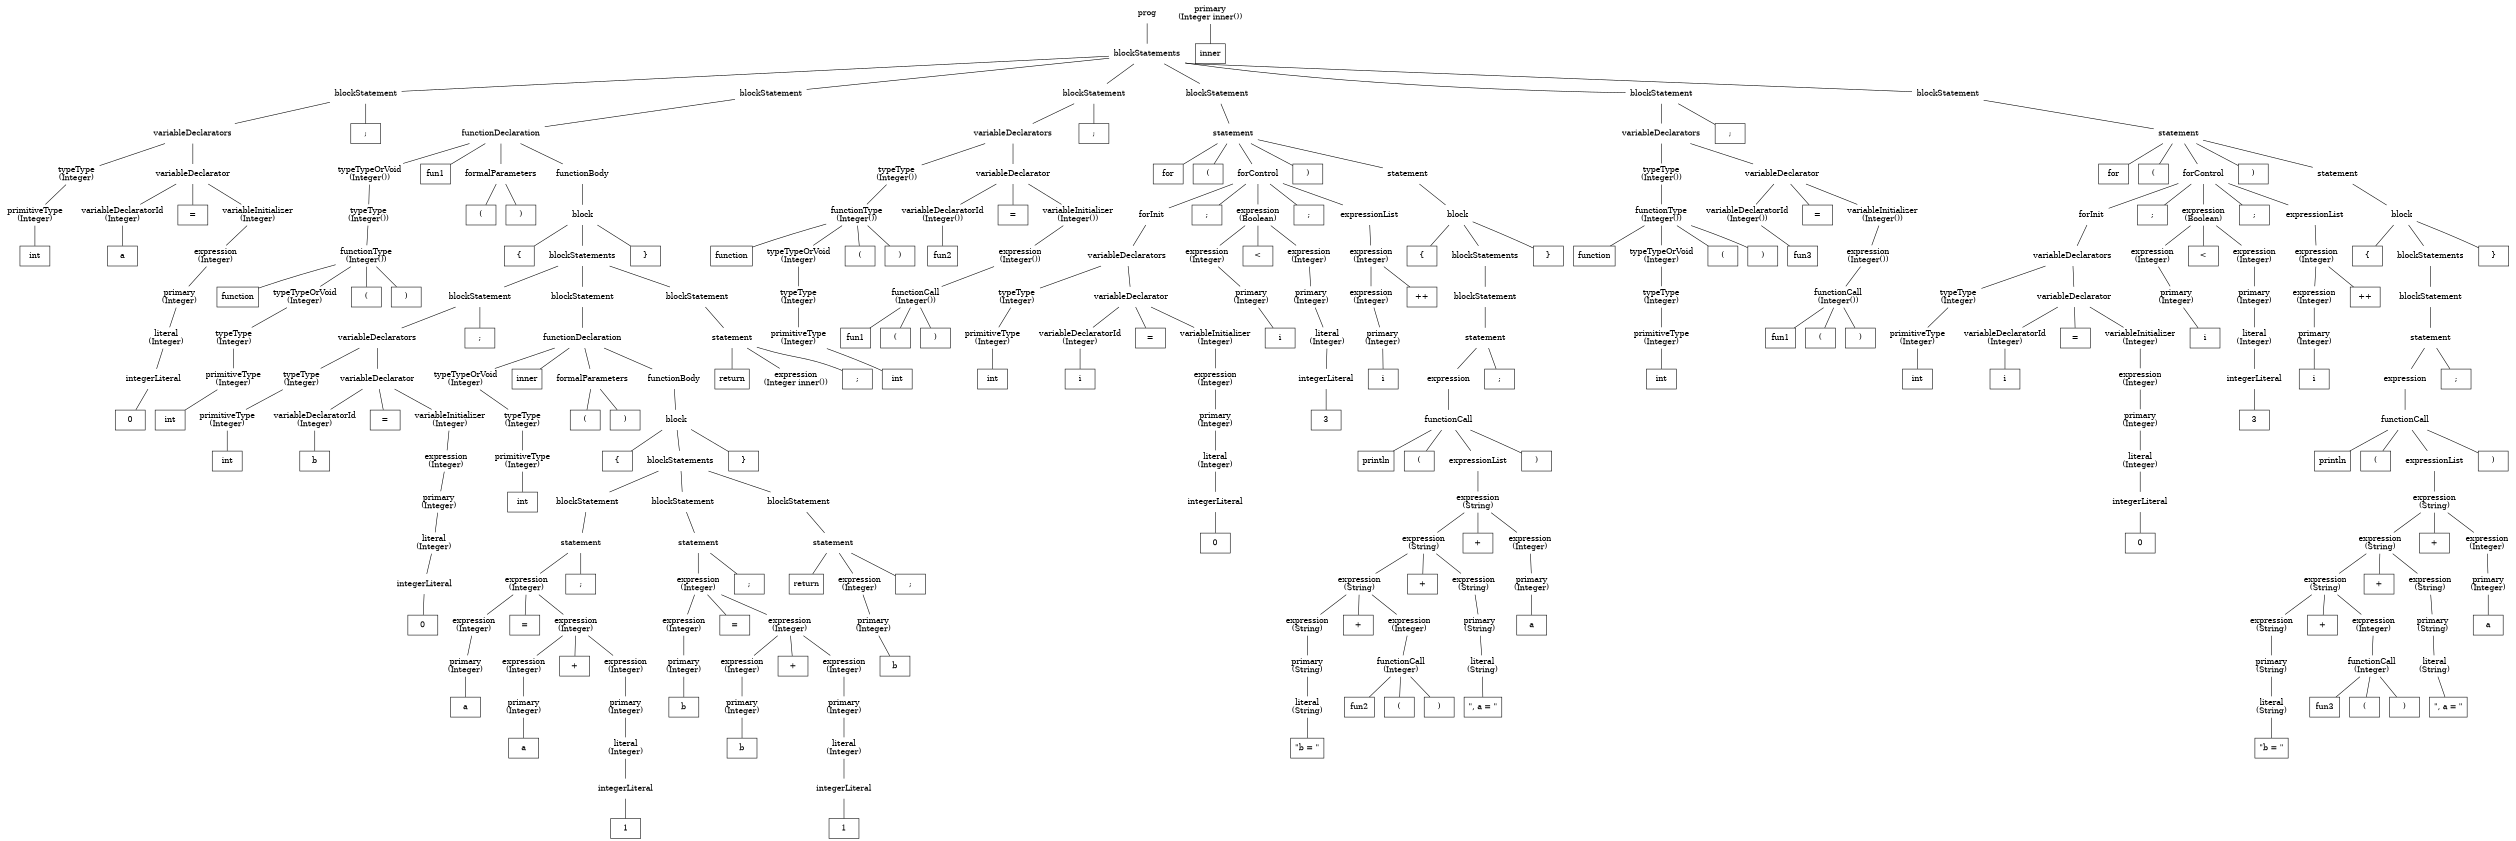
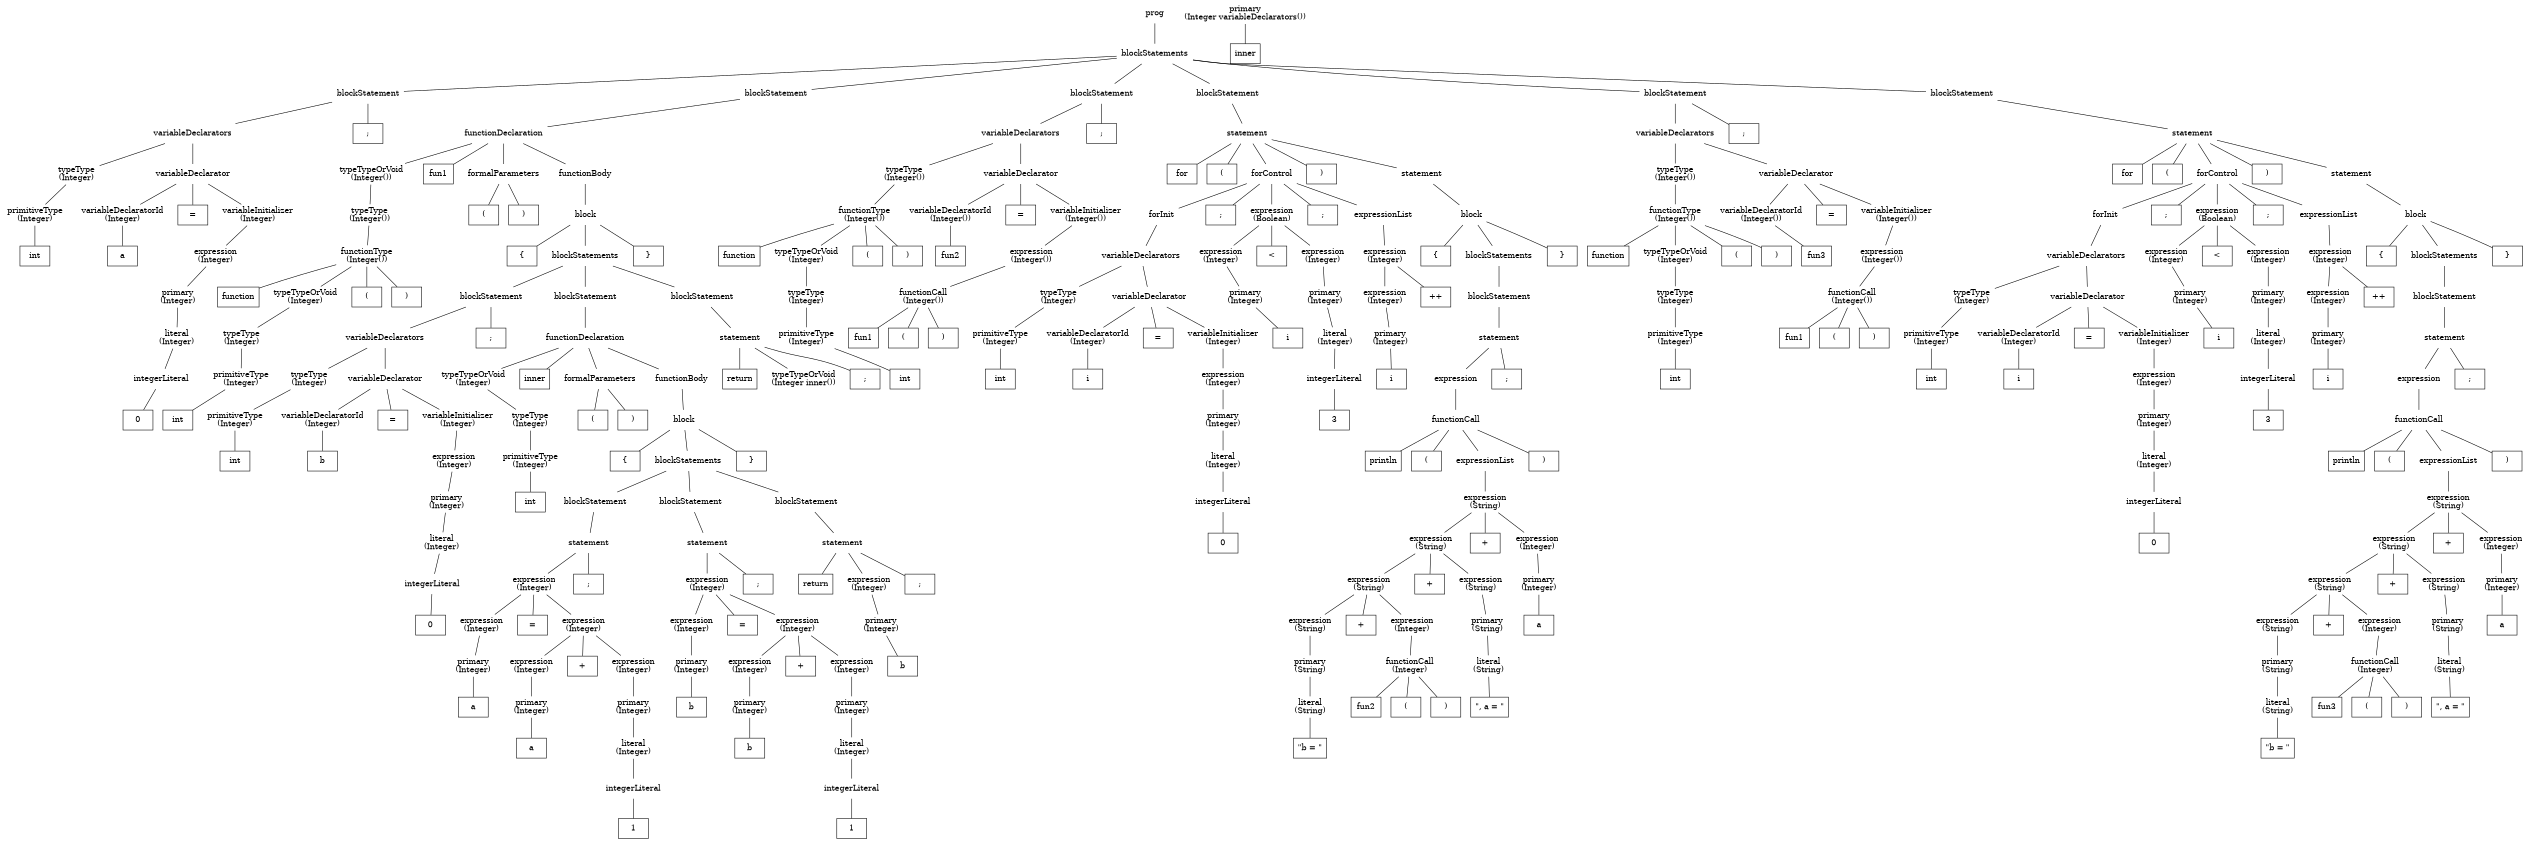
(1210, 13) -> (1245, 13)
(796, 379) -> (804, 379)
